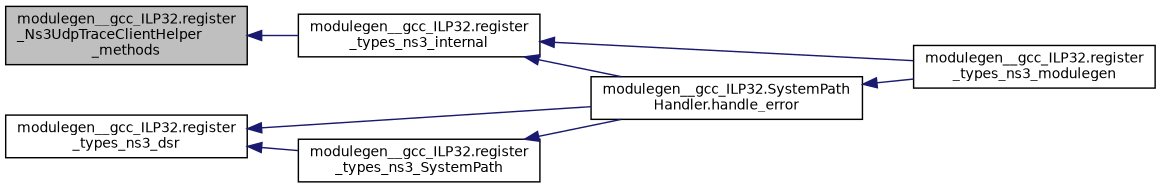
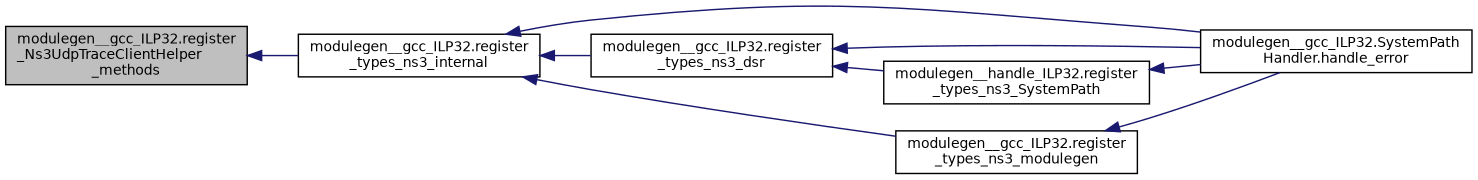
none -> (573, 56)
(895, 81) -> (1200, 101)
(419, 161) -> (1017, 83)
